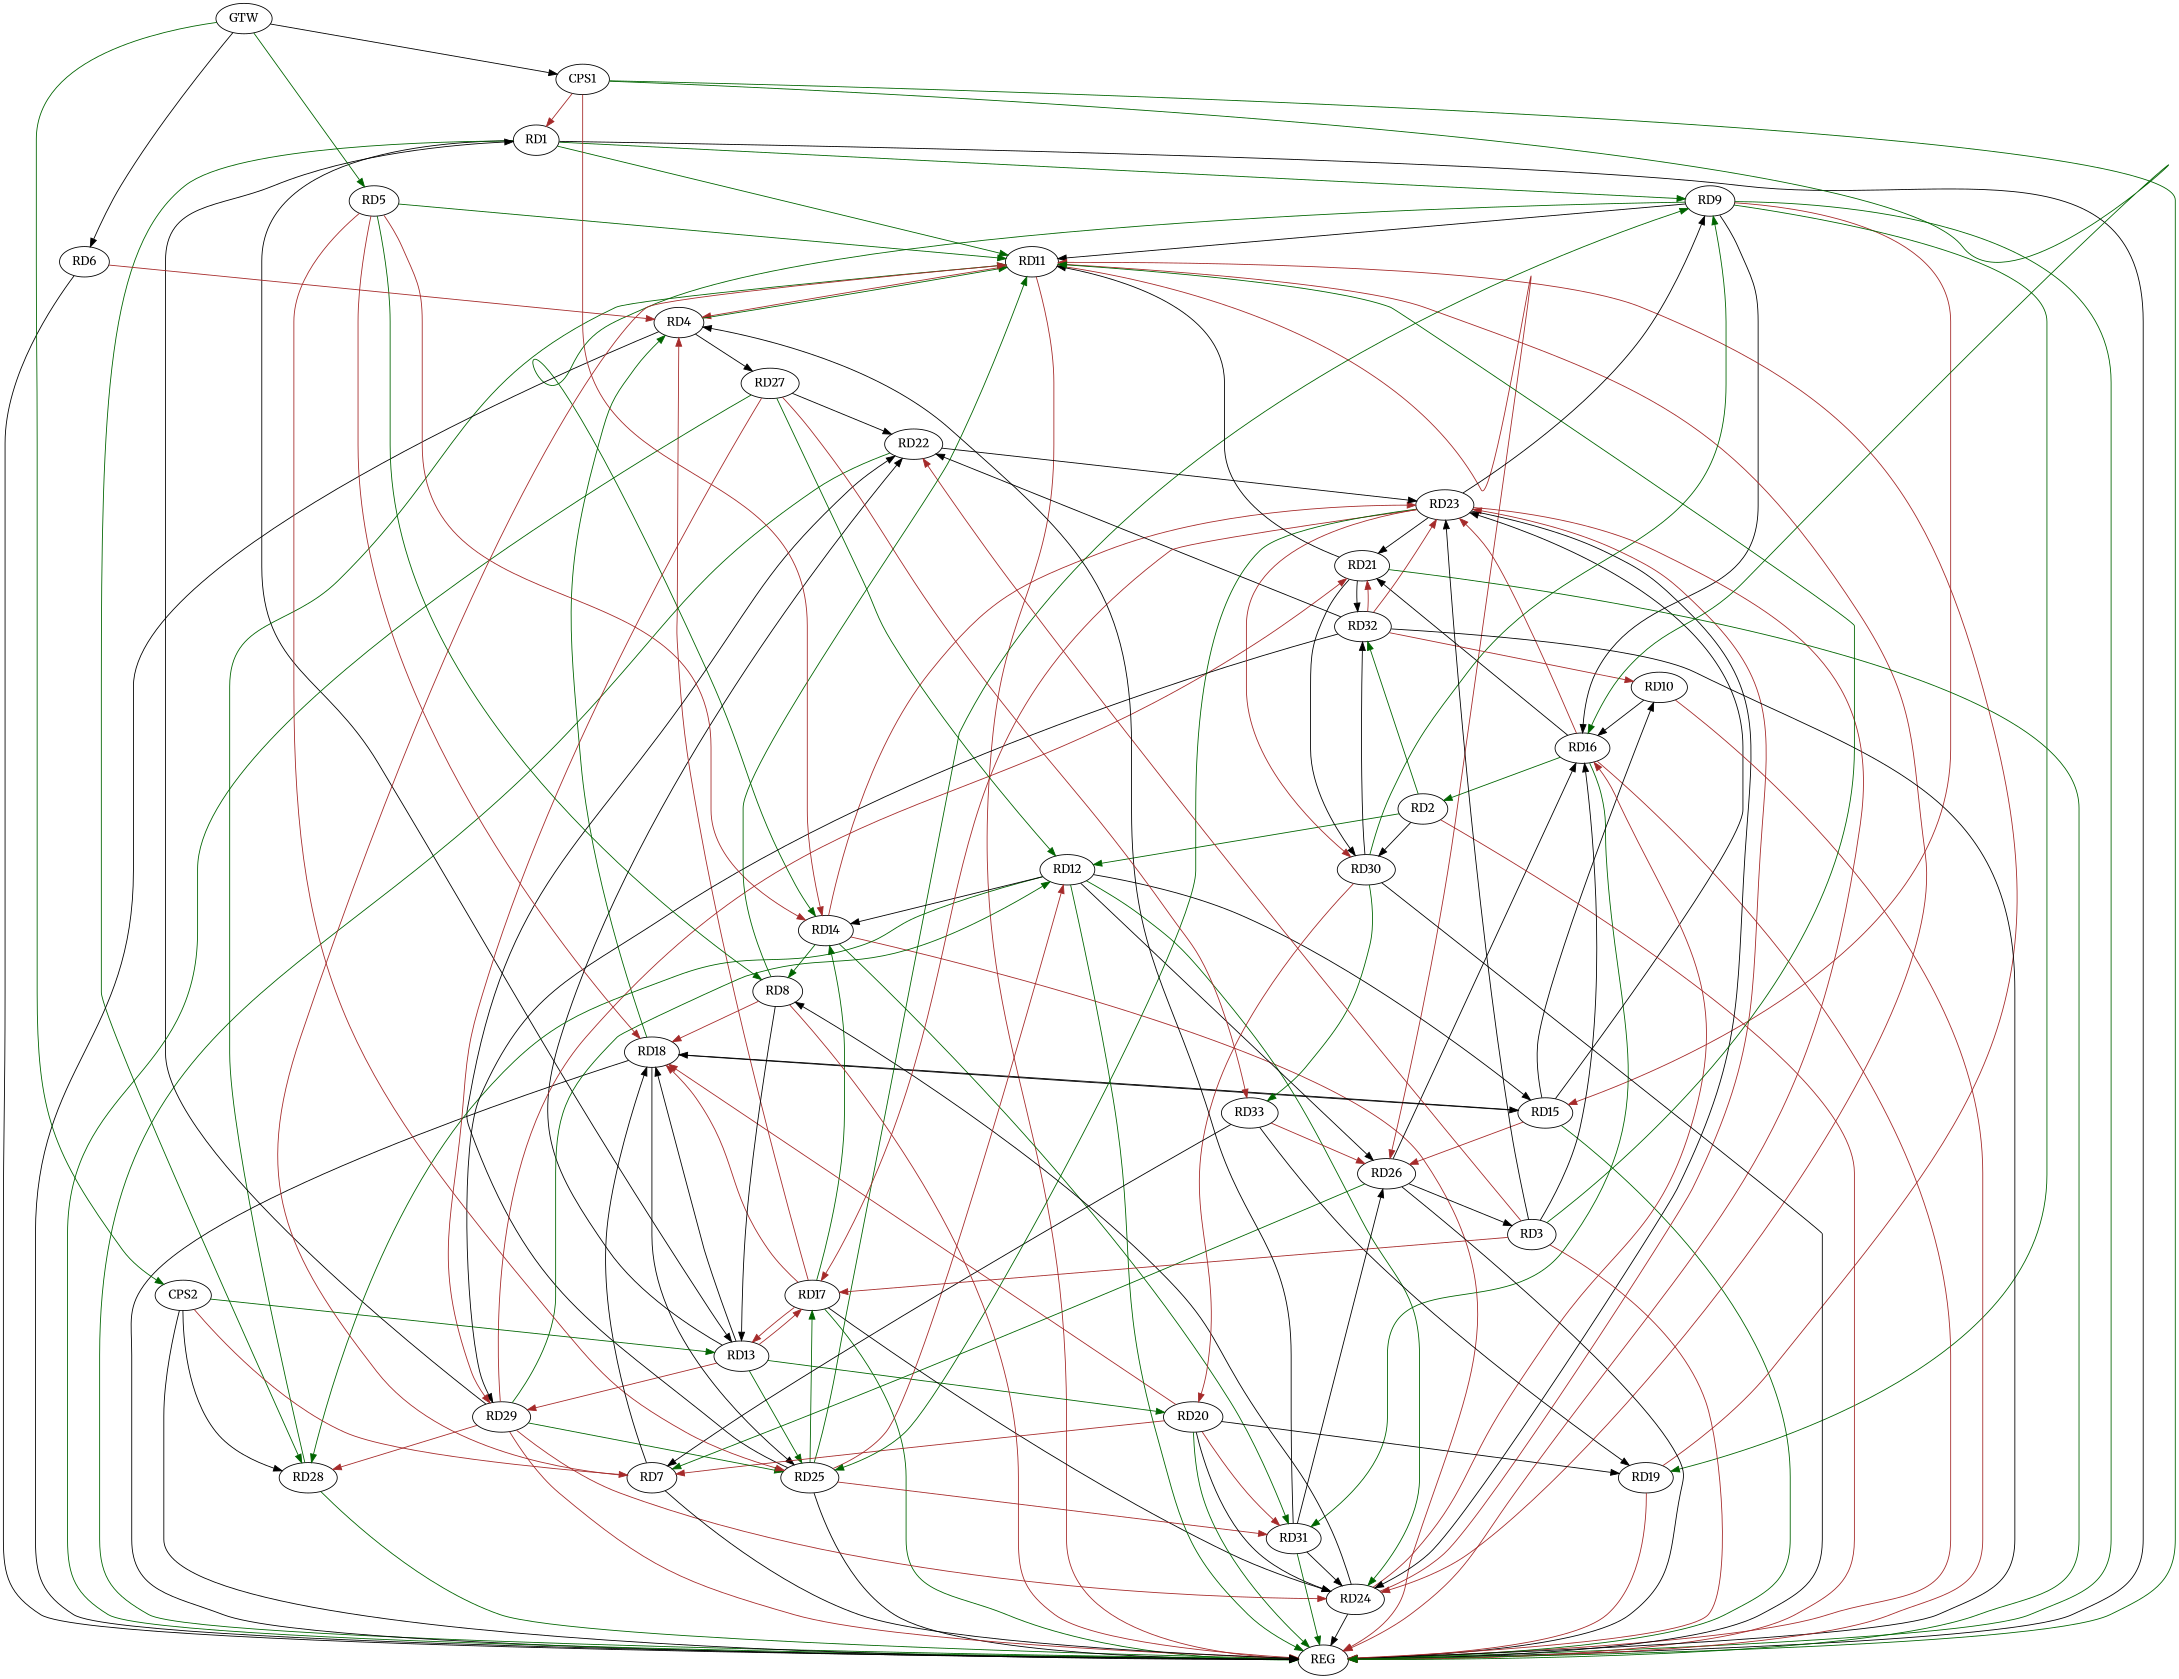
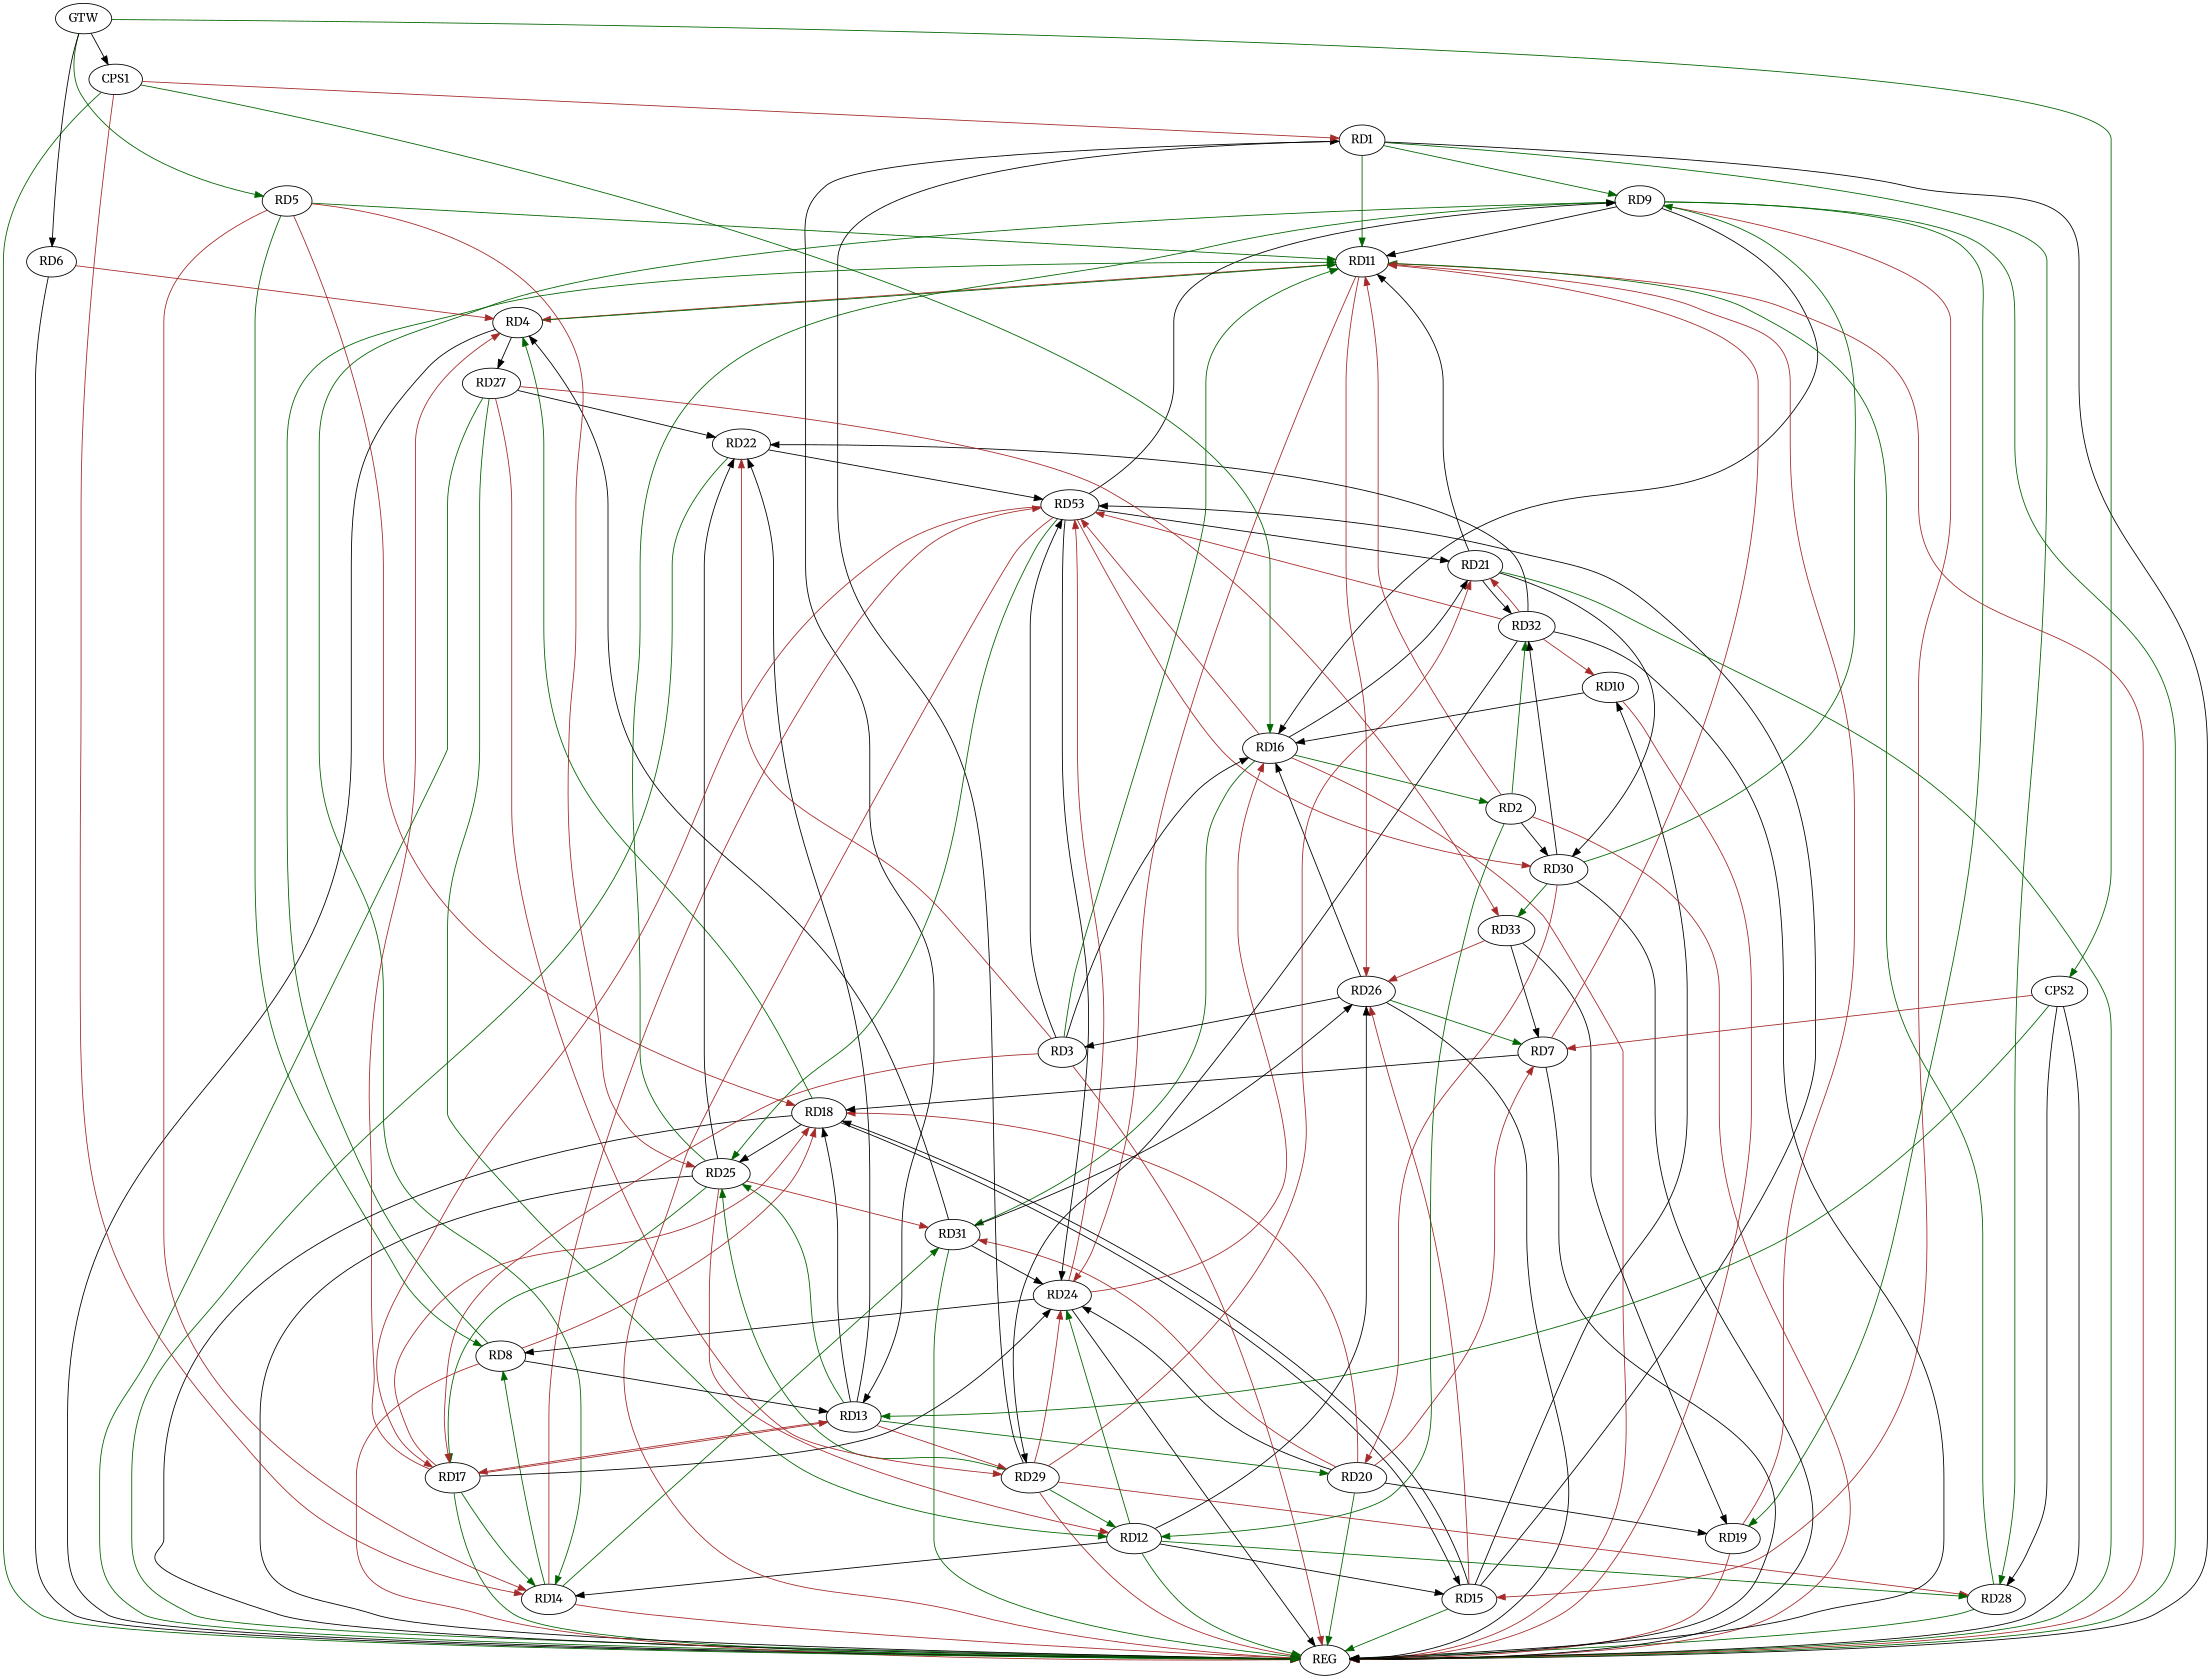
(1445, 505) -> (1070, 505)
none -> (1378, 556)
